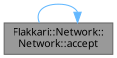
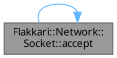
(58, 39) -> (58, 39)
